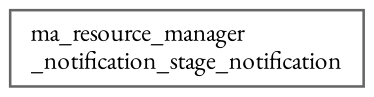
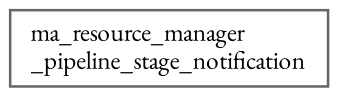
(187, 48) -> (169, 48)
